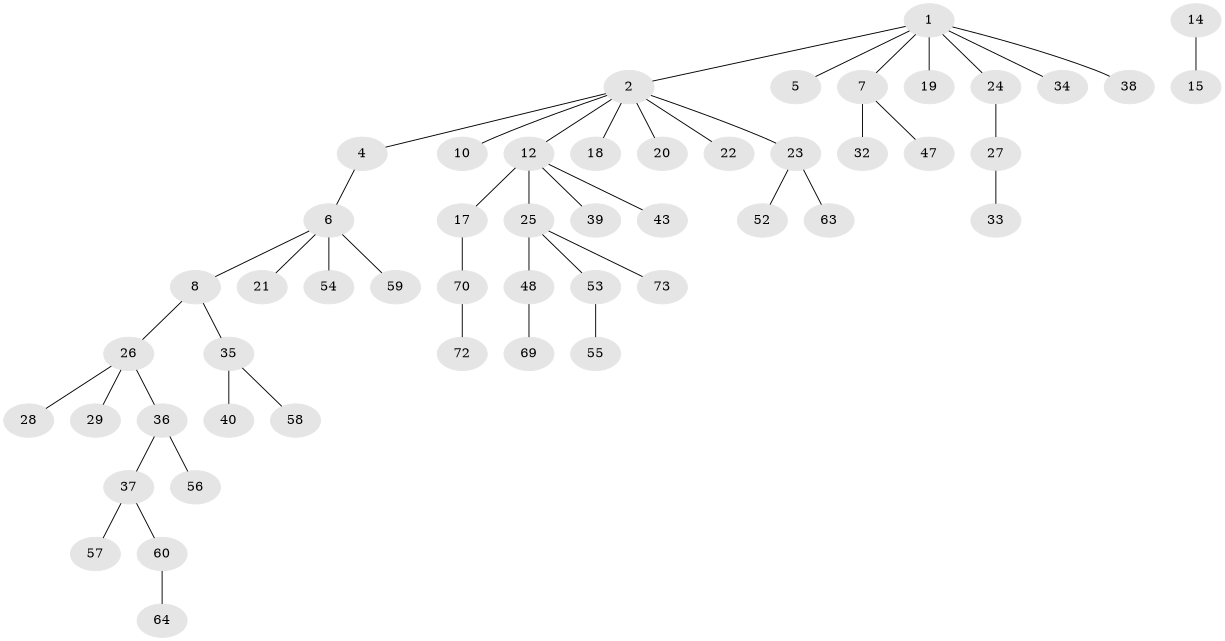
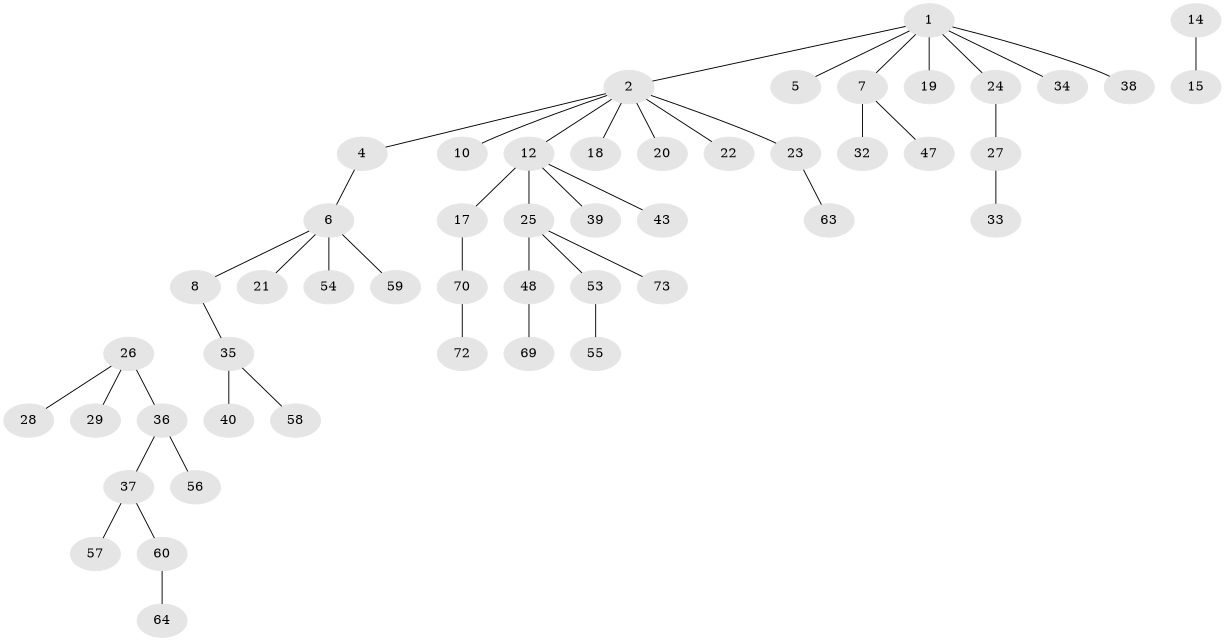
(762, 220) -> none
(162, 320) -> none
